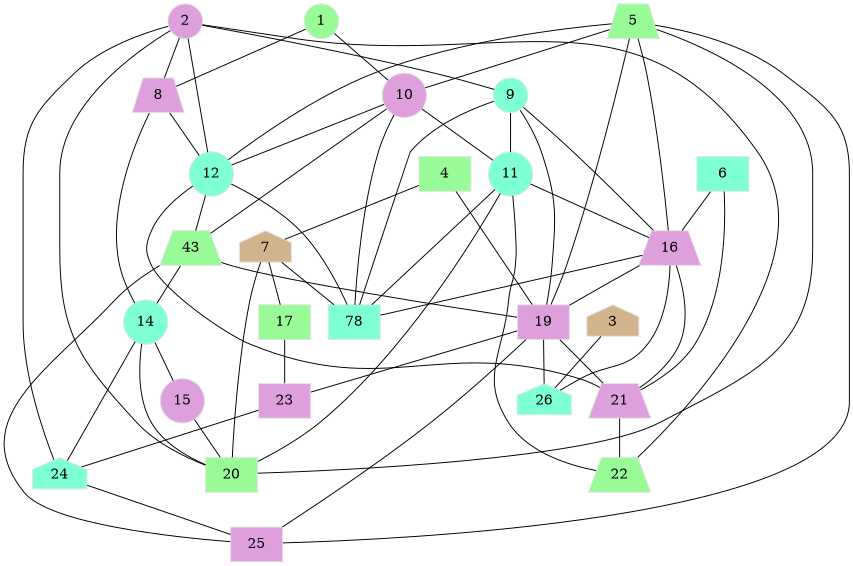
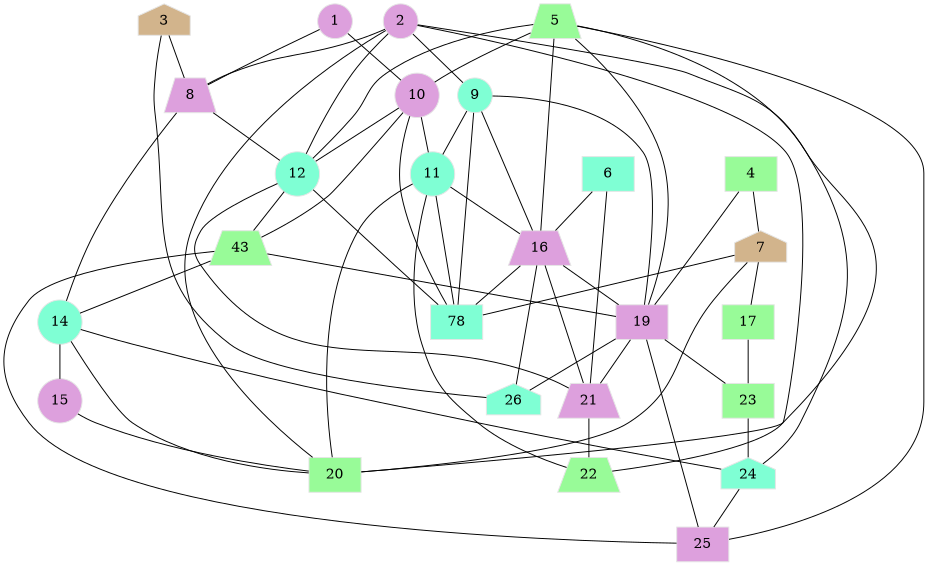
(321, 21) -> (335, 21)
none -> (177, 57)
(285, 401) -> (748, 401)
